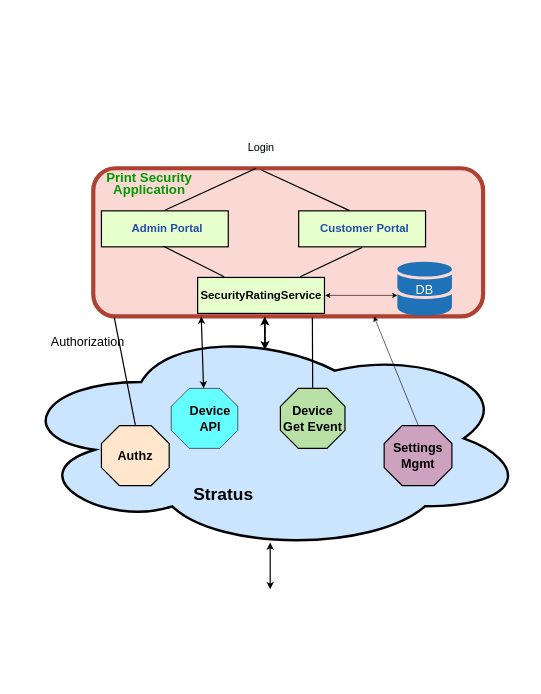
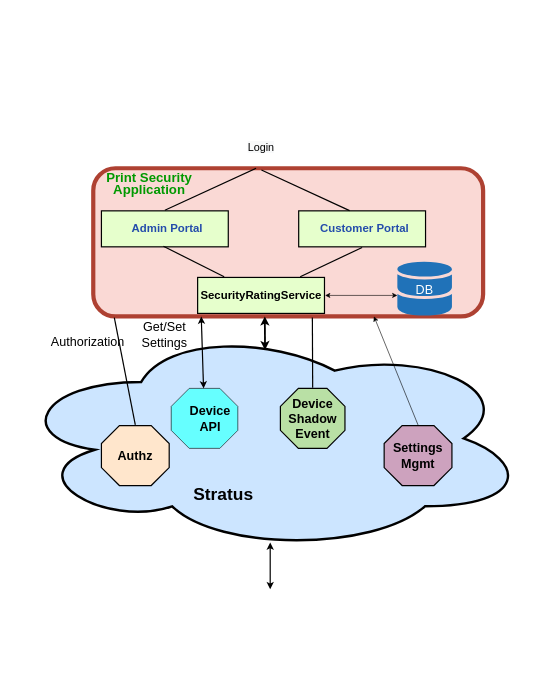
none -> (165, 335)
(313, 419) -> (313, 419)
